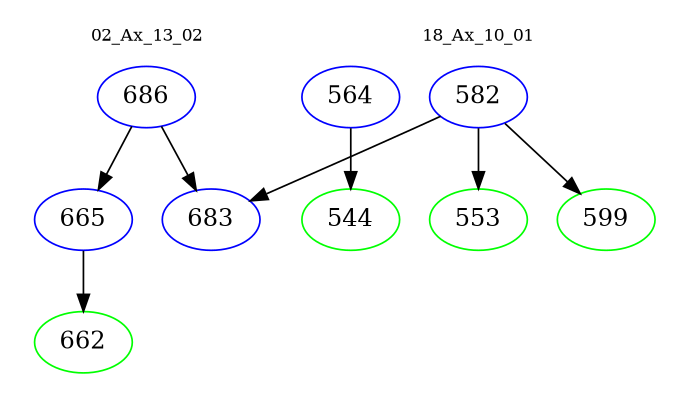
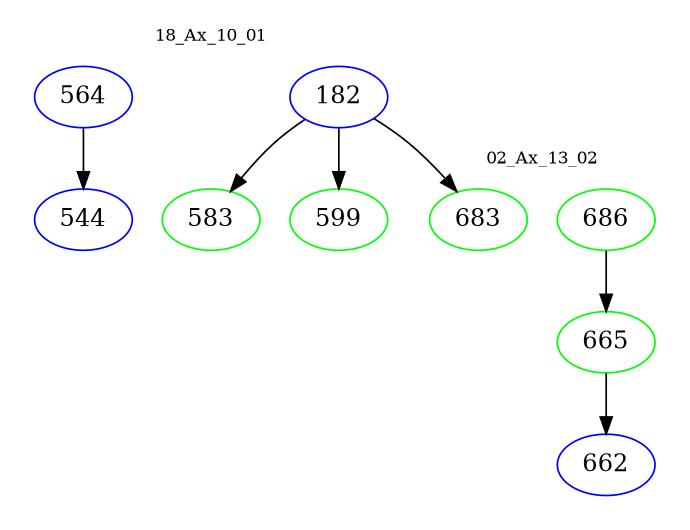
(146, 97) -> (606, 220)
(478, 97) -> (339, 97)
(175, 151) -> none
(83, 220) -> (606, 342)
(211, 220) -> (478, 220)
(351, 220) -> (83, 220)
(478, 220) -> (211, 220)
(83, 342) -> (606, 465)
